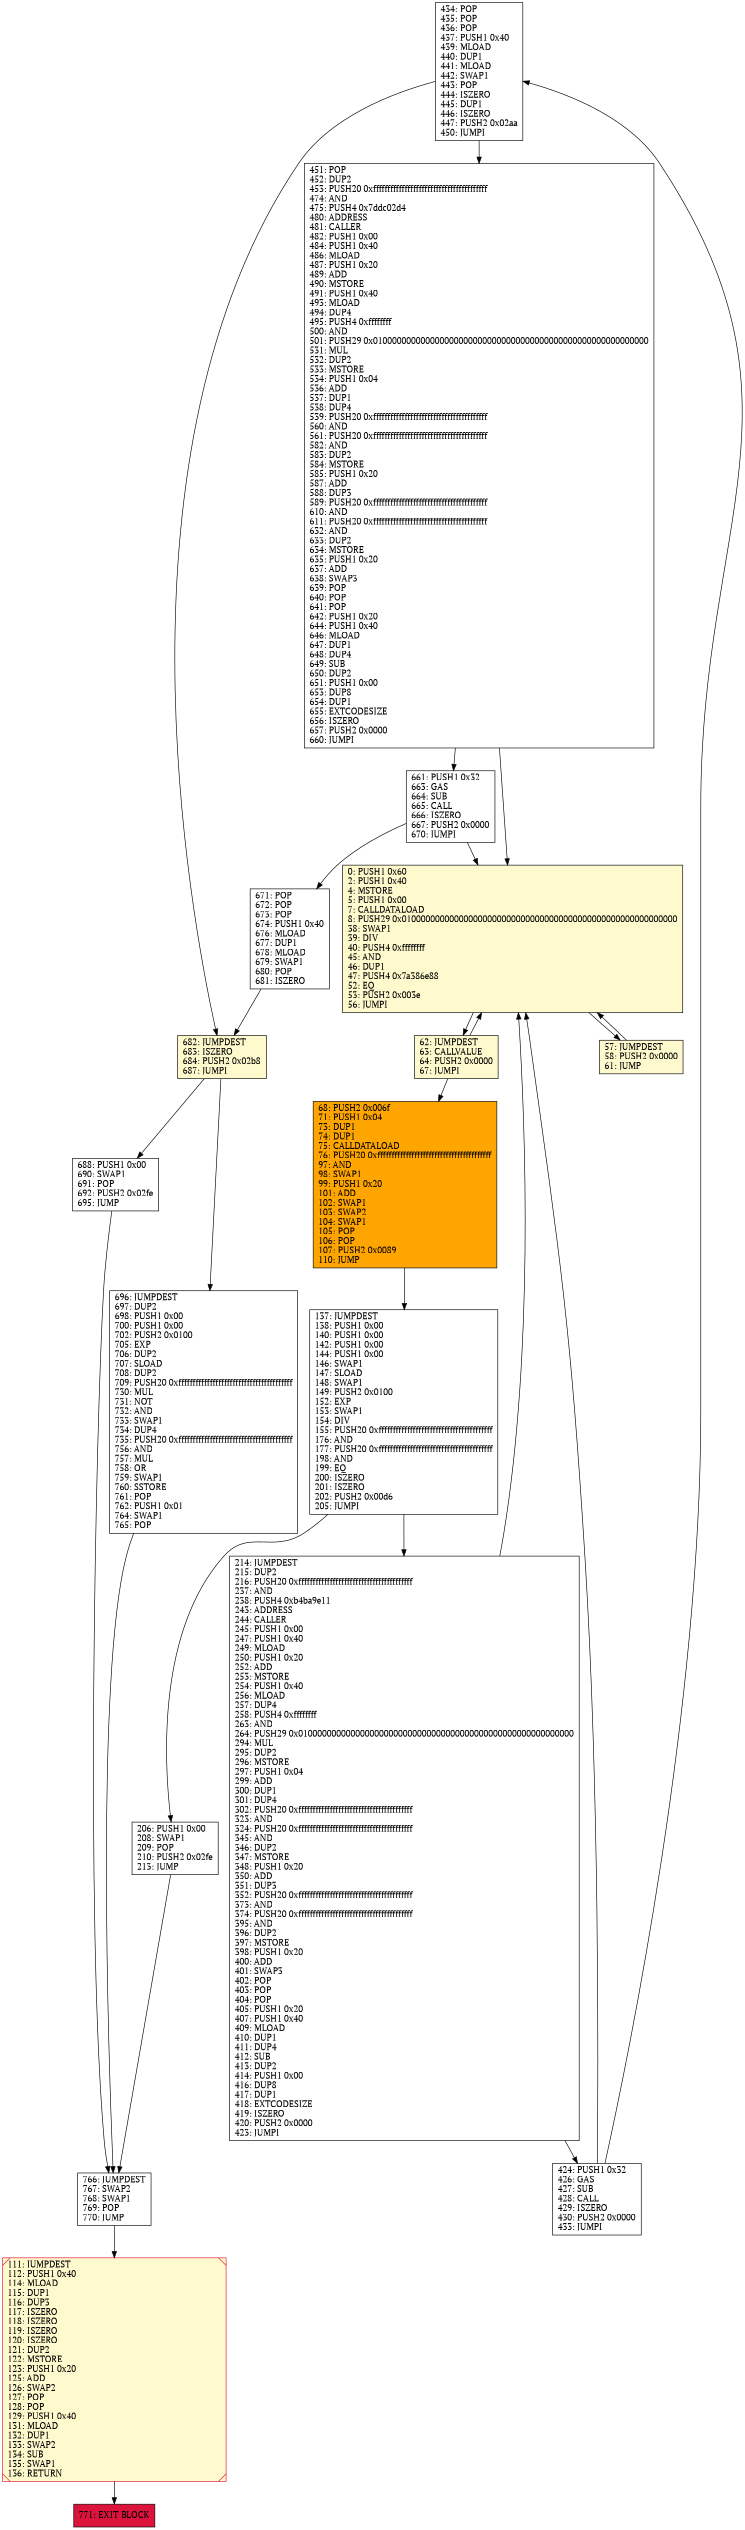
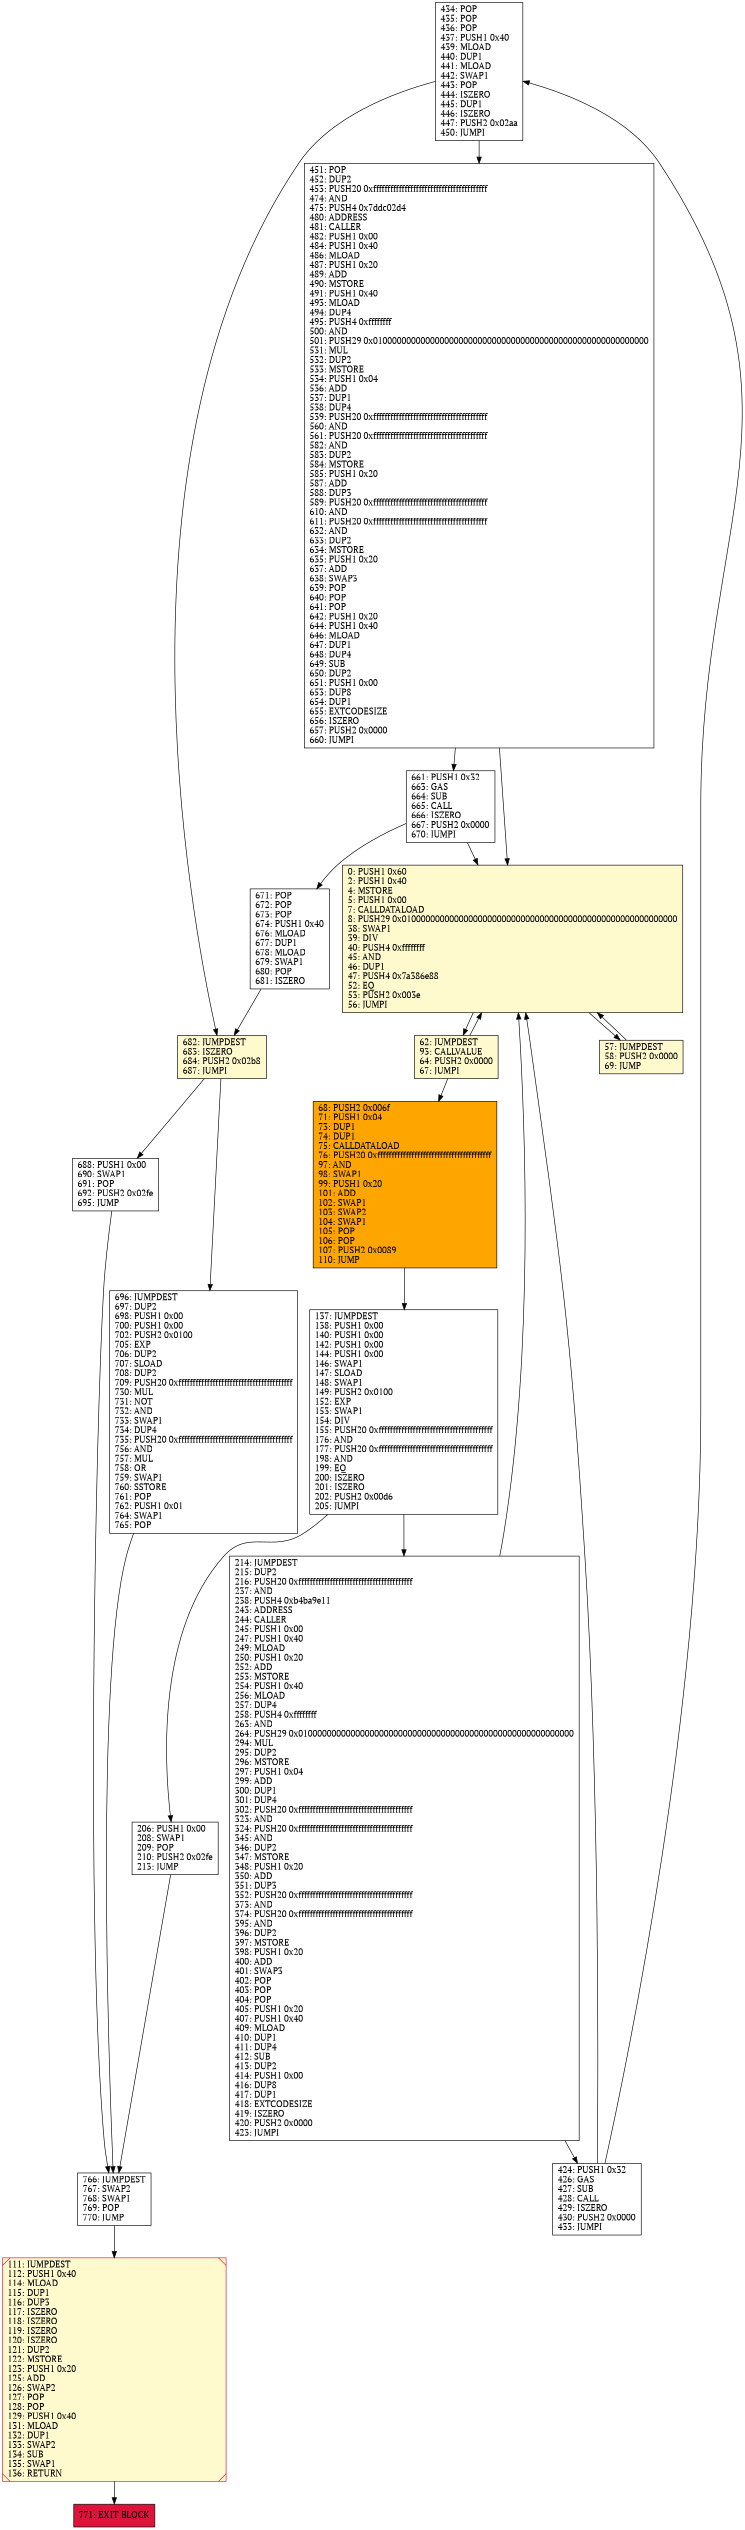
(456, 1057) -> (456, 1057)
(641, 1057) -> (641, 1057)
